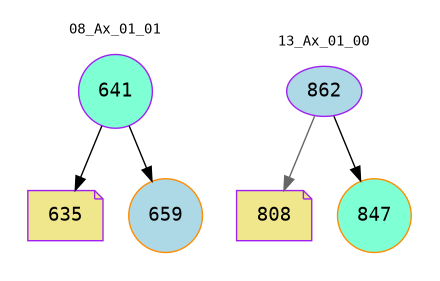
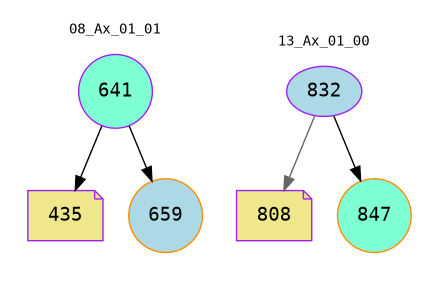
(324, 91) -> (324, 91)
(65, 216) -> (65, 216)
